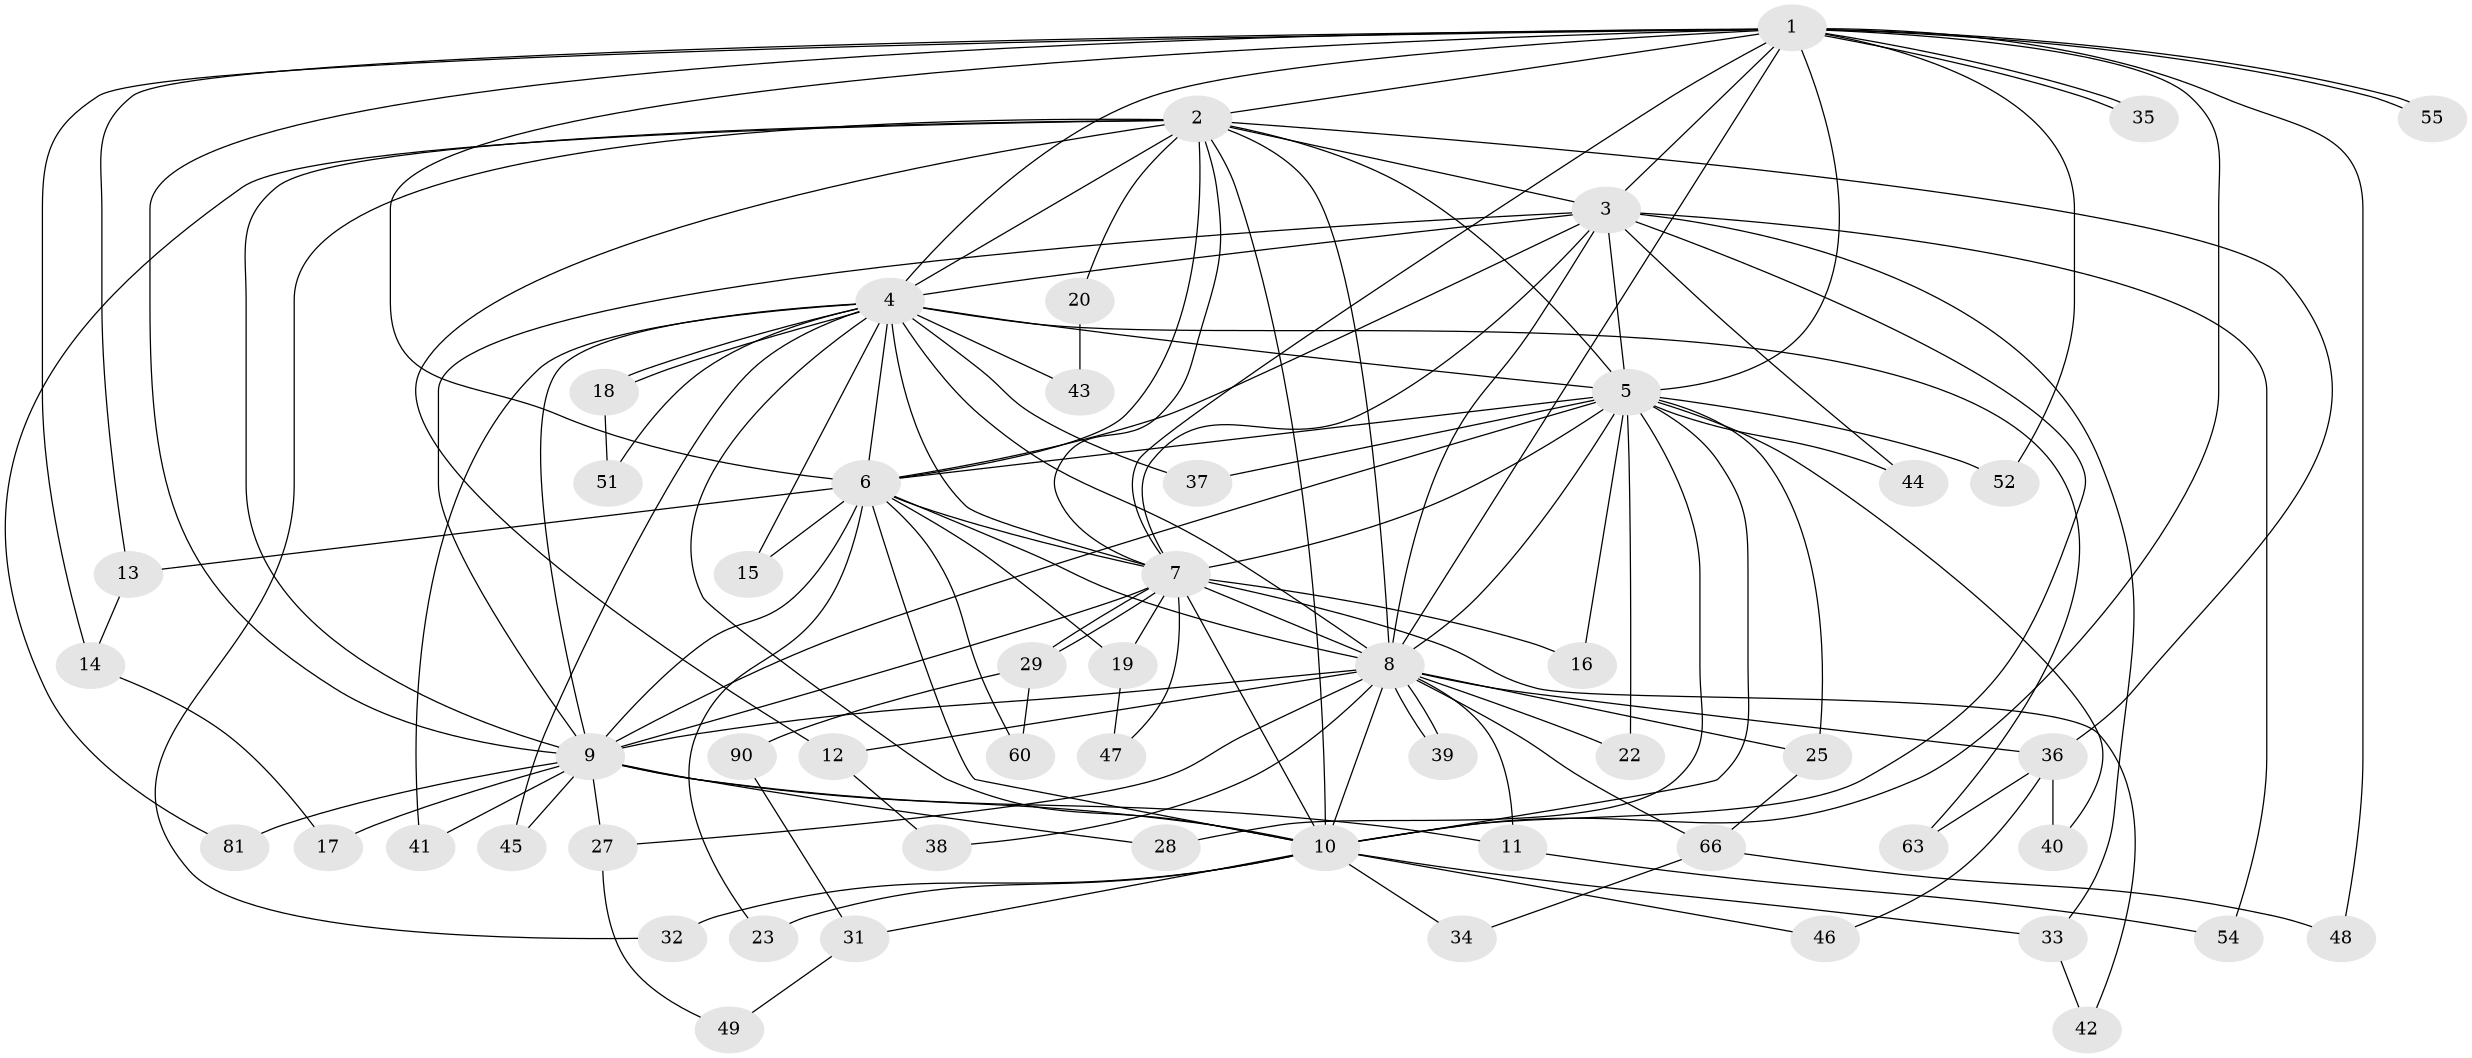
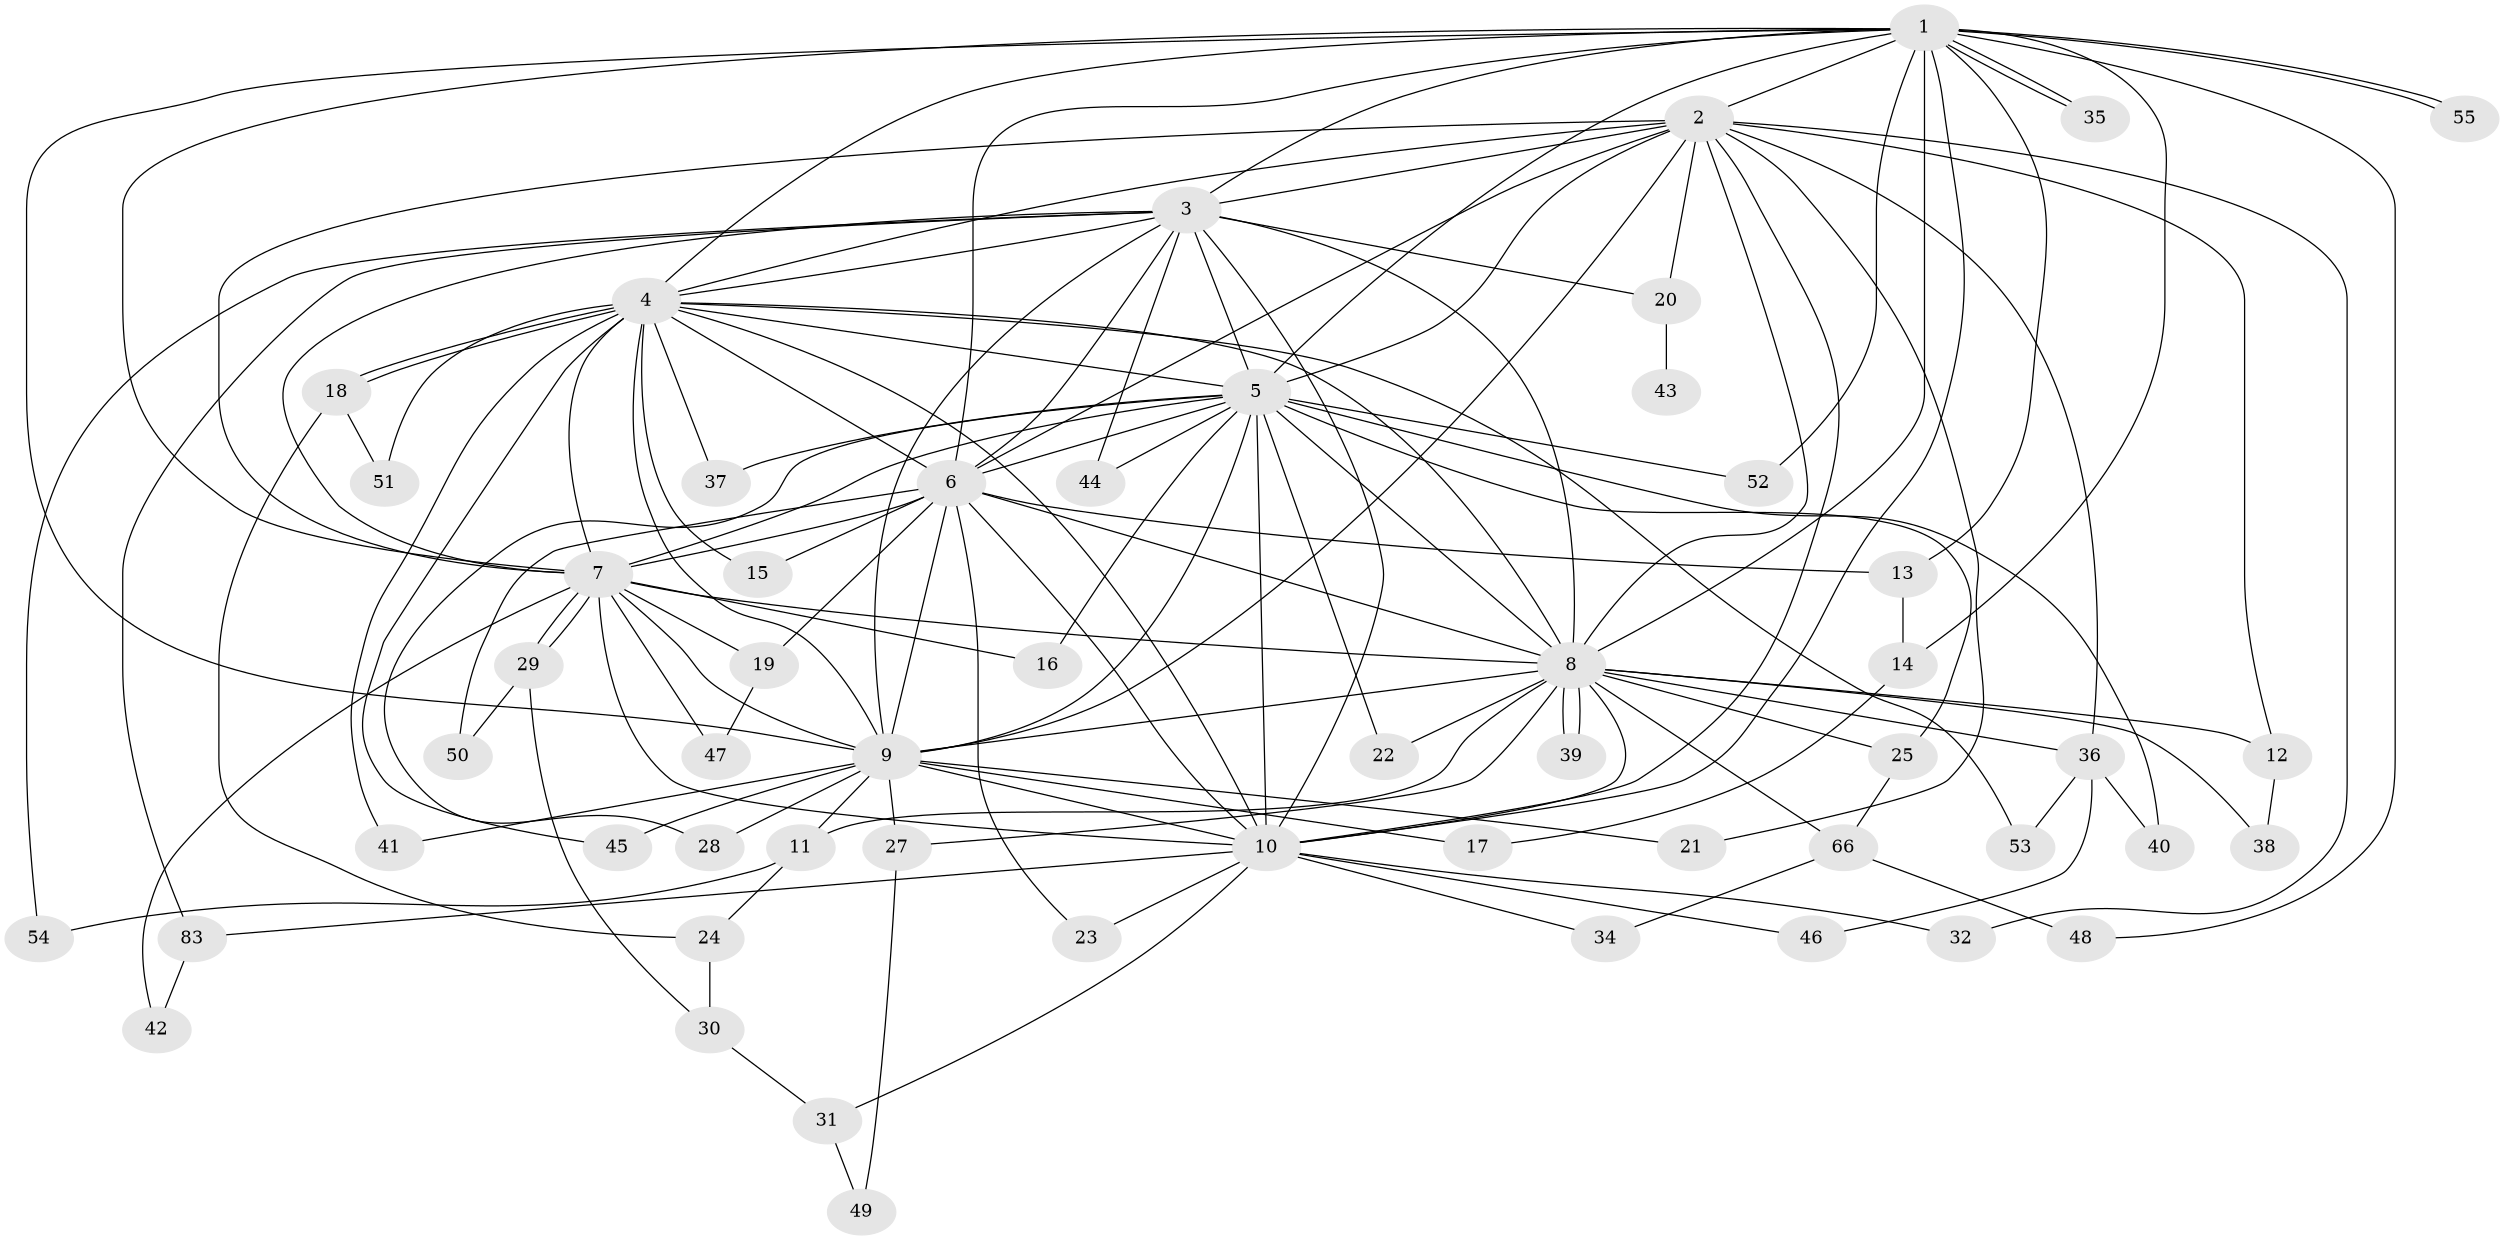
none -> (1427, 256)
(985, 347) -> none
(742, 757) -> (710, 1030)
(1020, 757) -> (458, 757)
(235, 848) -> (1692, 848)
(1914, 848) -> (2021, 848)
none -> (710, 939)
(2053, 939) -> (192, 939)
